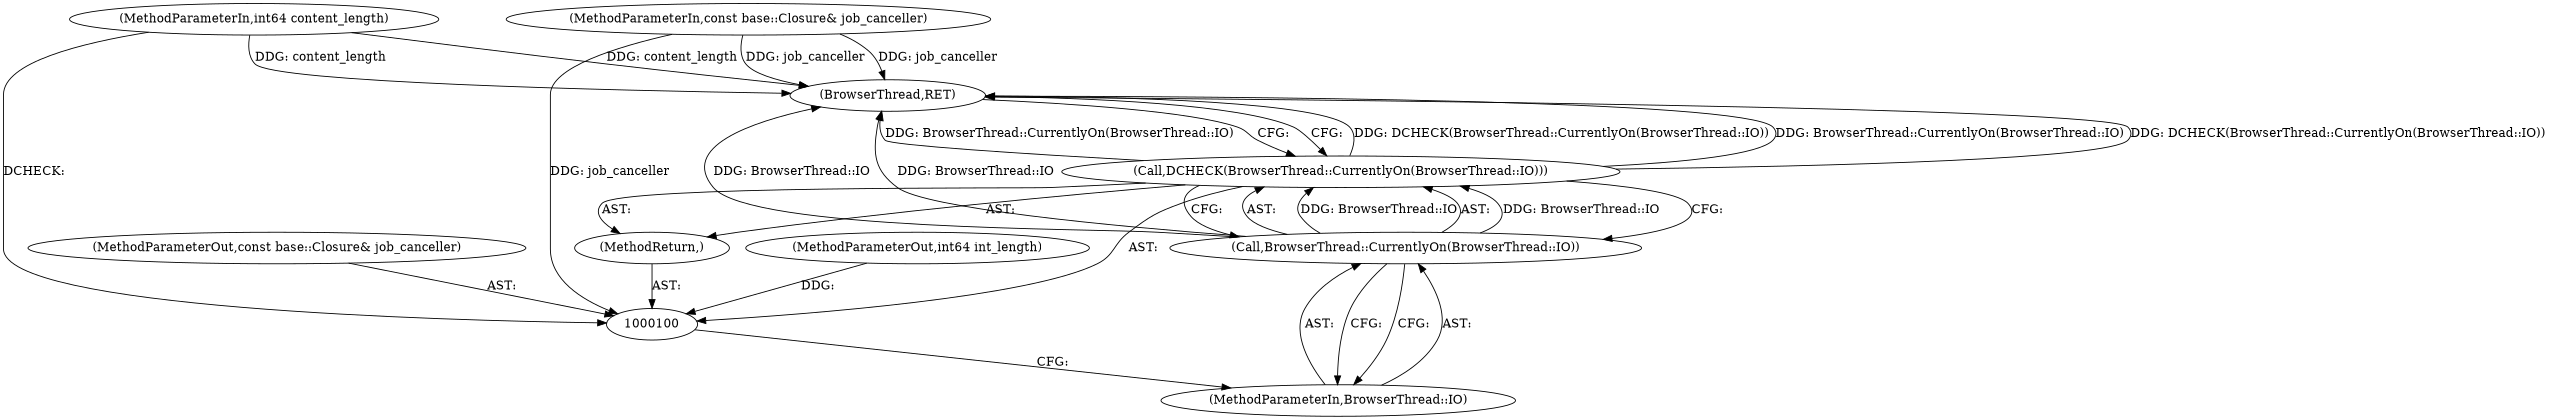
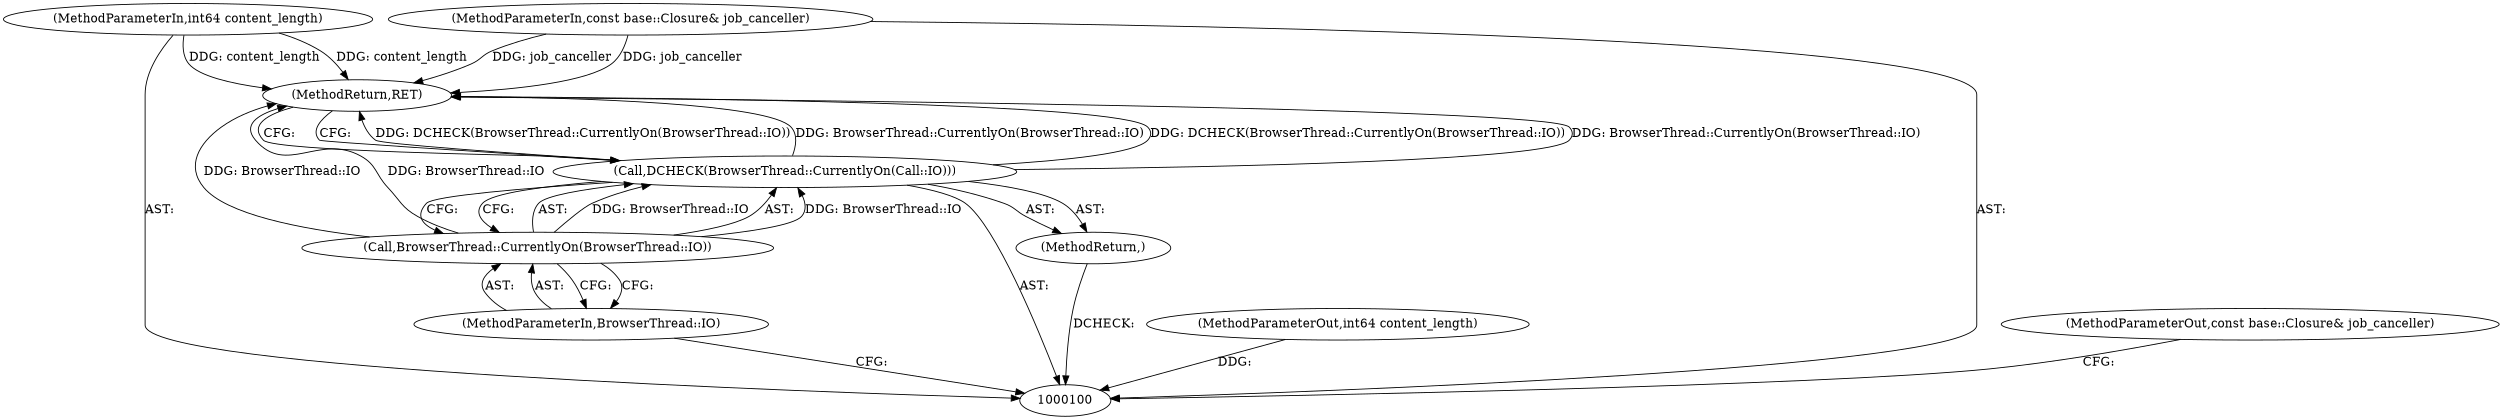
(888, 96) -> (357, 96)
(36, 172) -> (162, 210)
(610, 172) -> (1993, 210)
(1341, 172) -> (785, 172)
(918, 248) -> (1338, 324)
(504, 286) -> (2101, 362)
(669, 286) -> (1106, 324)
(958, 358) -> (845, 365)
